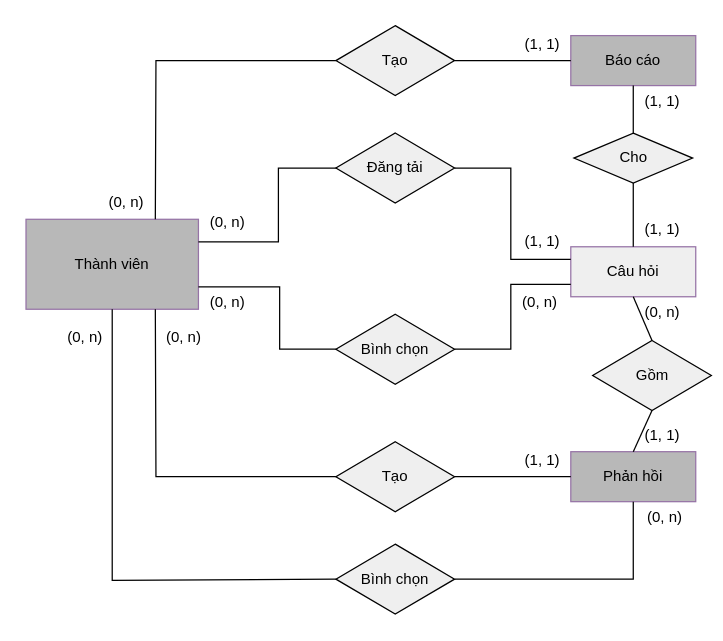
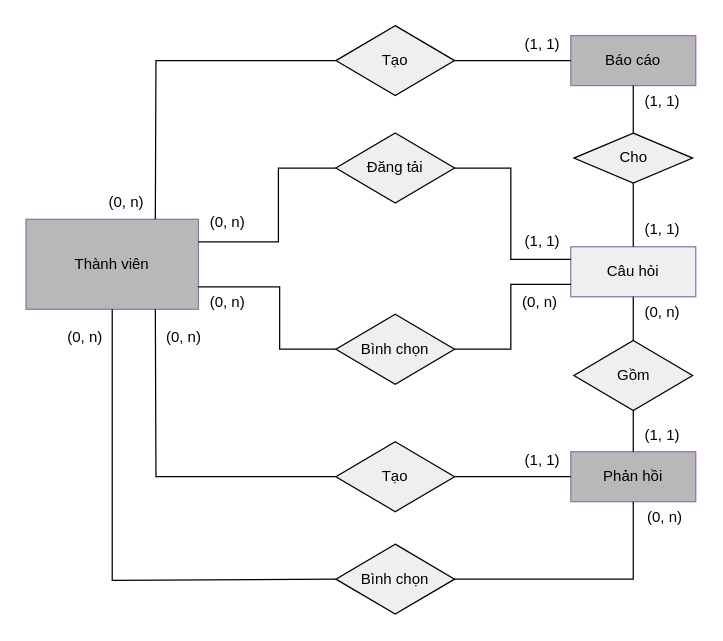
(652, 376) -> (633, 376)
